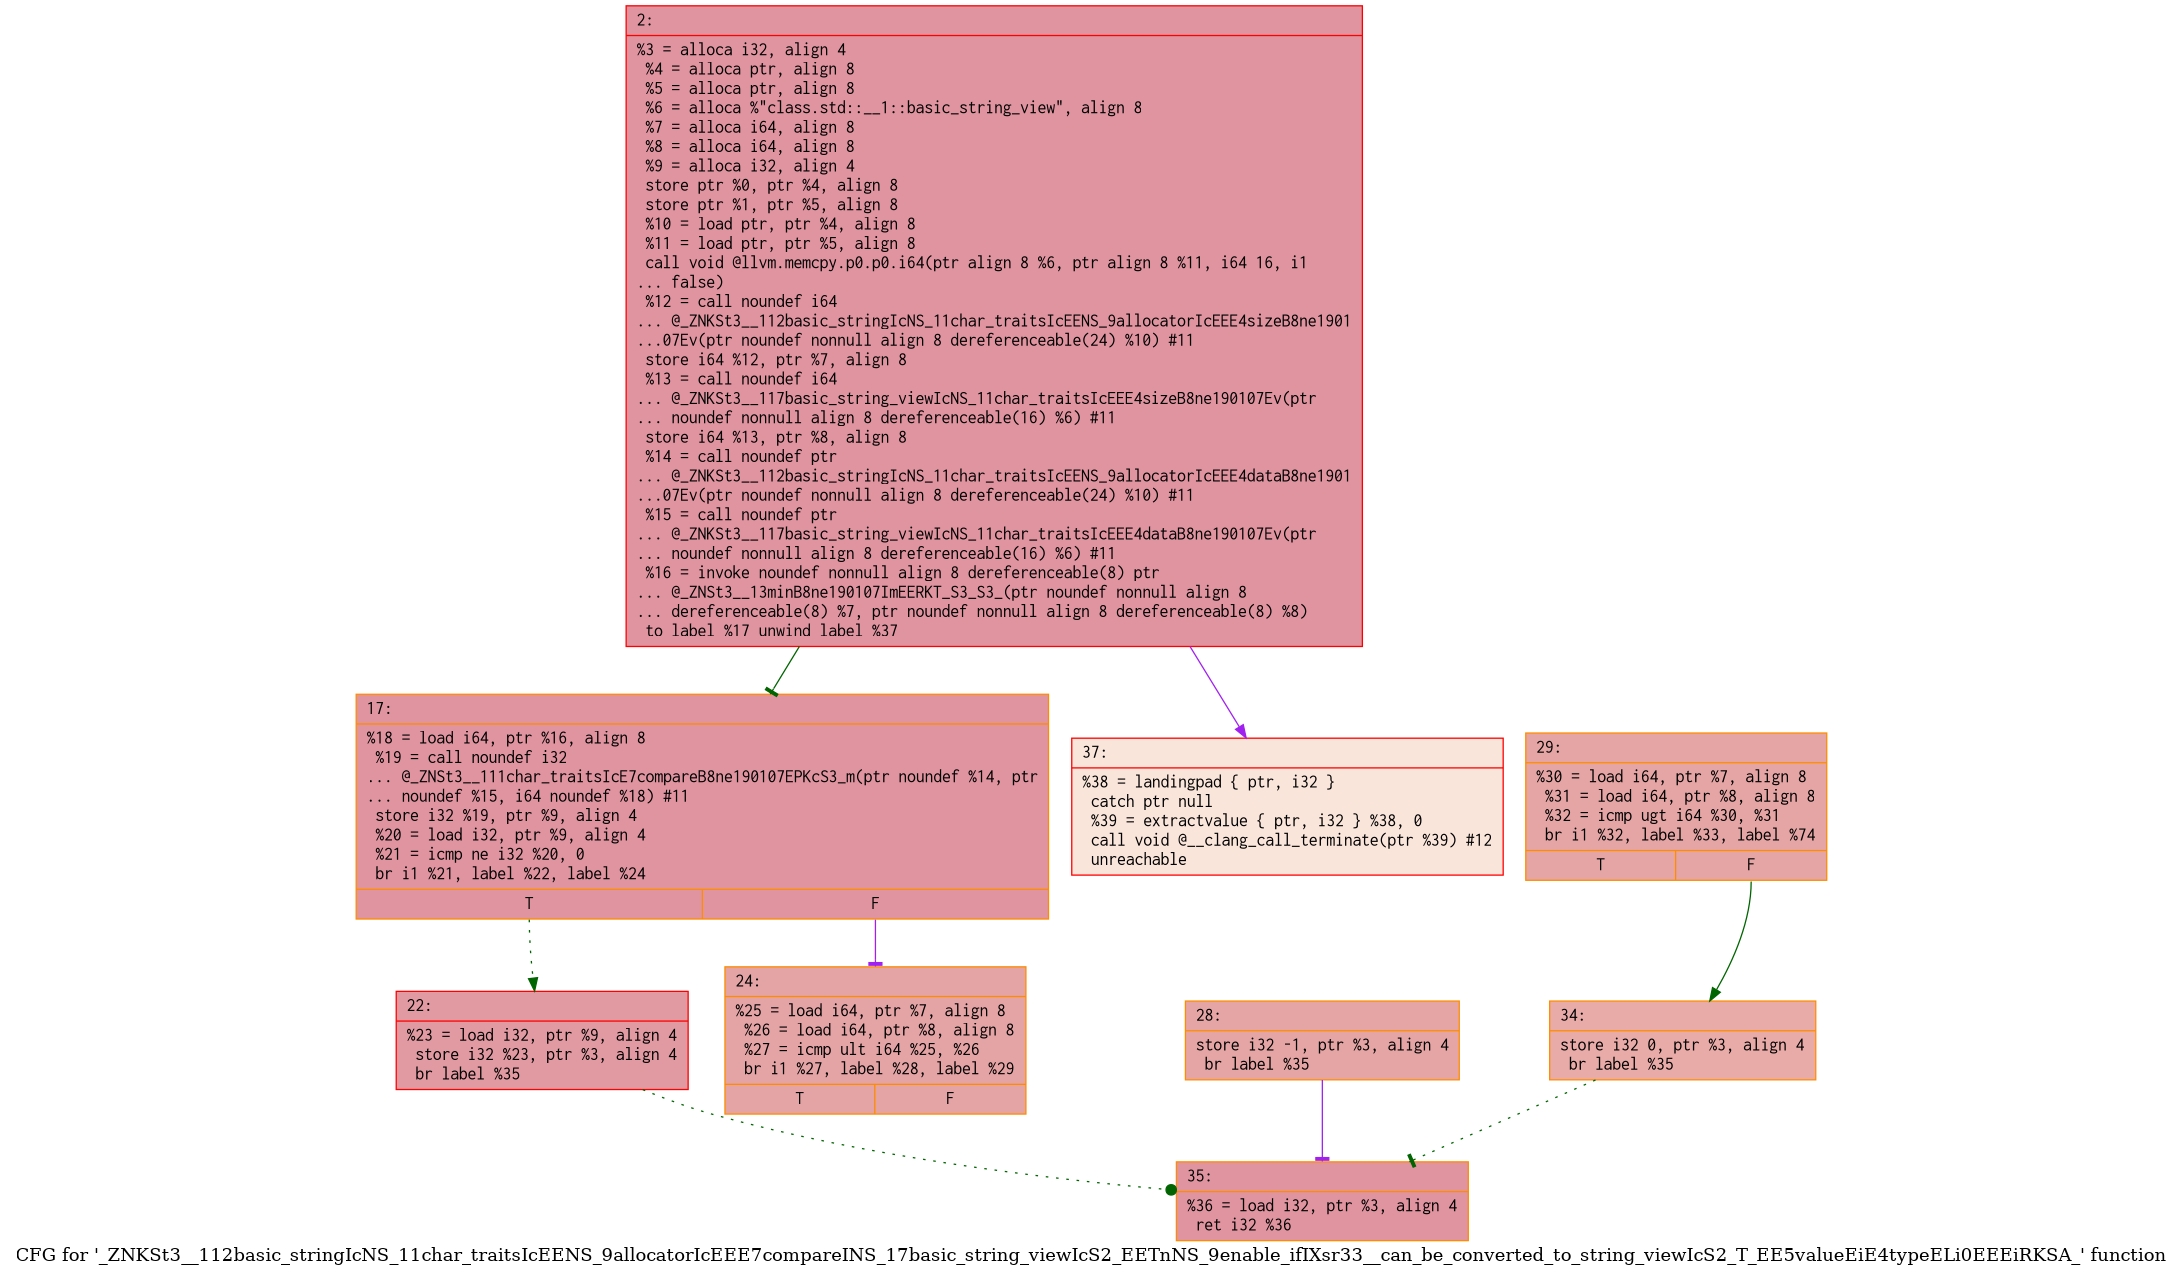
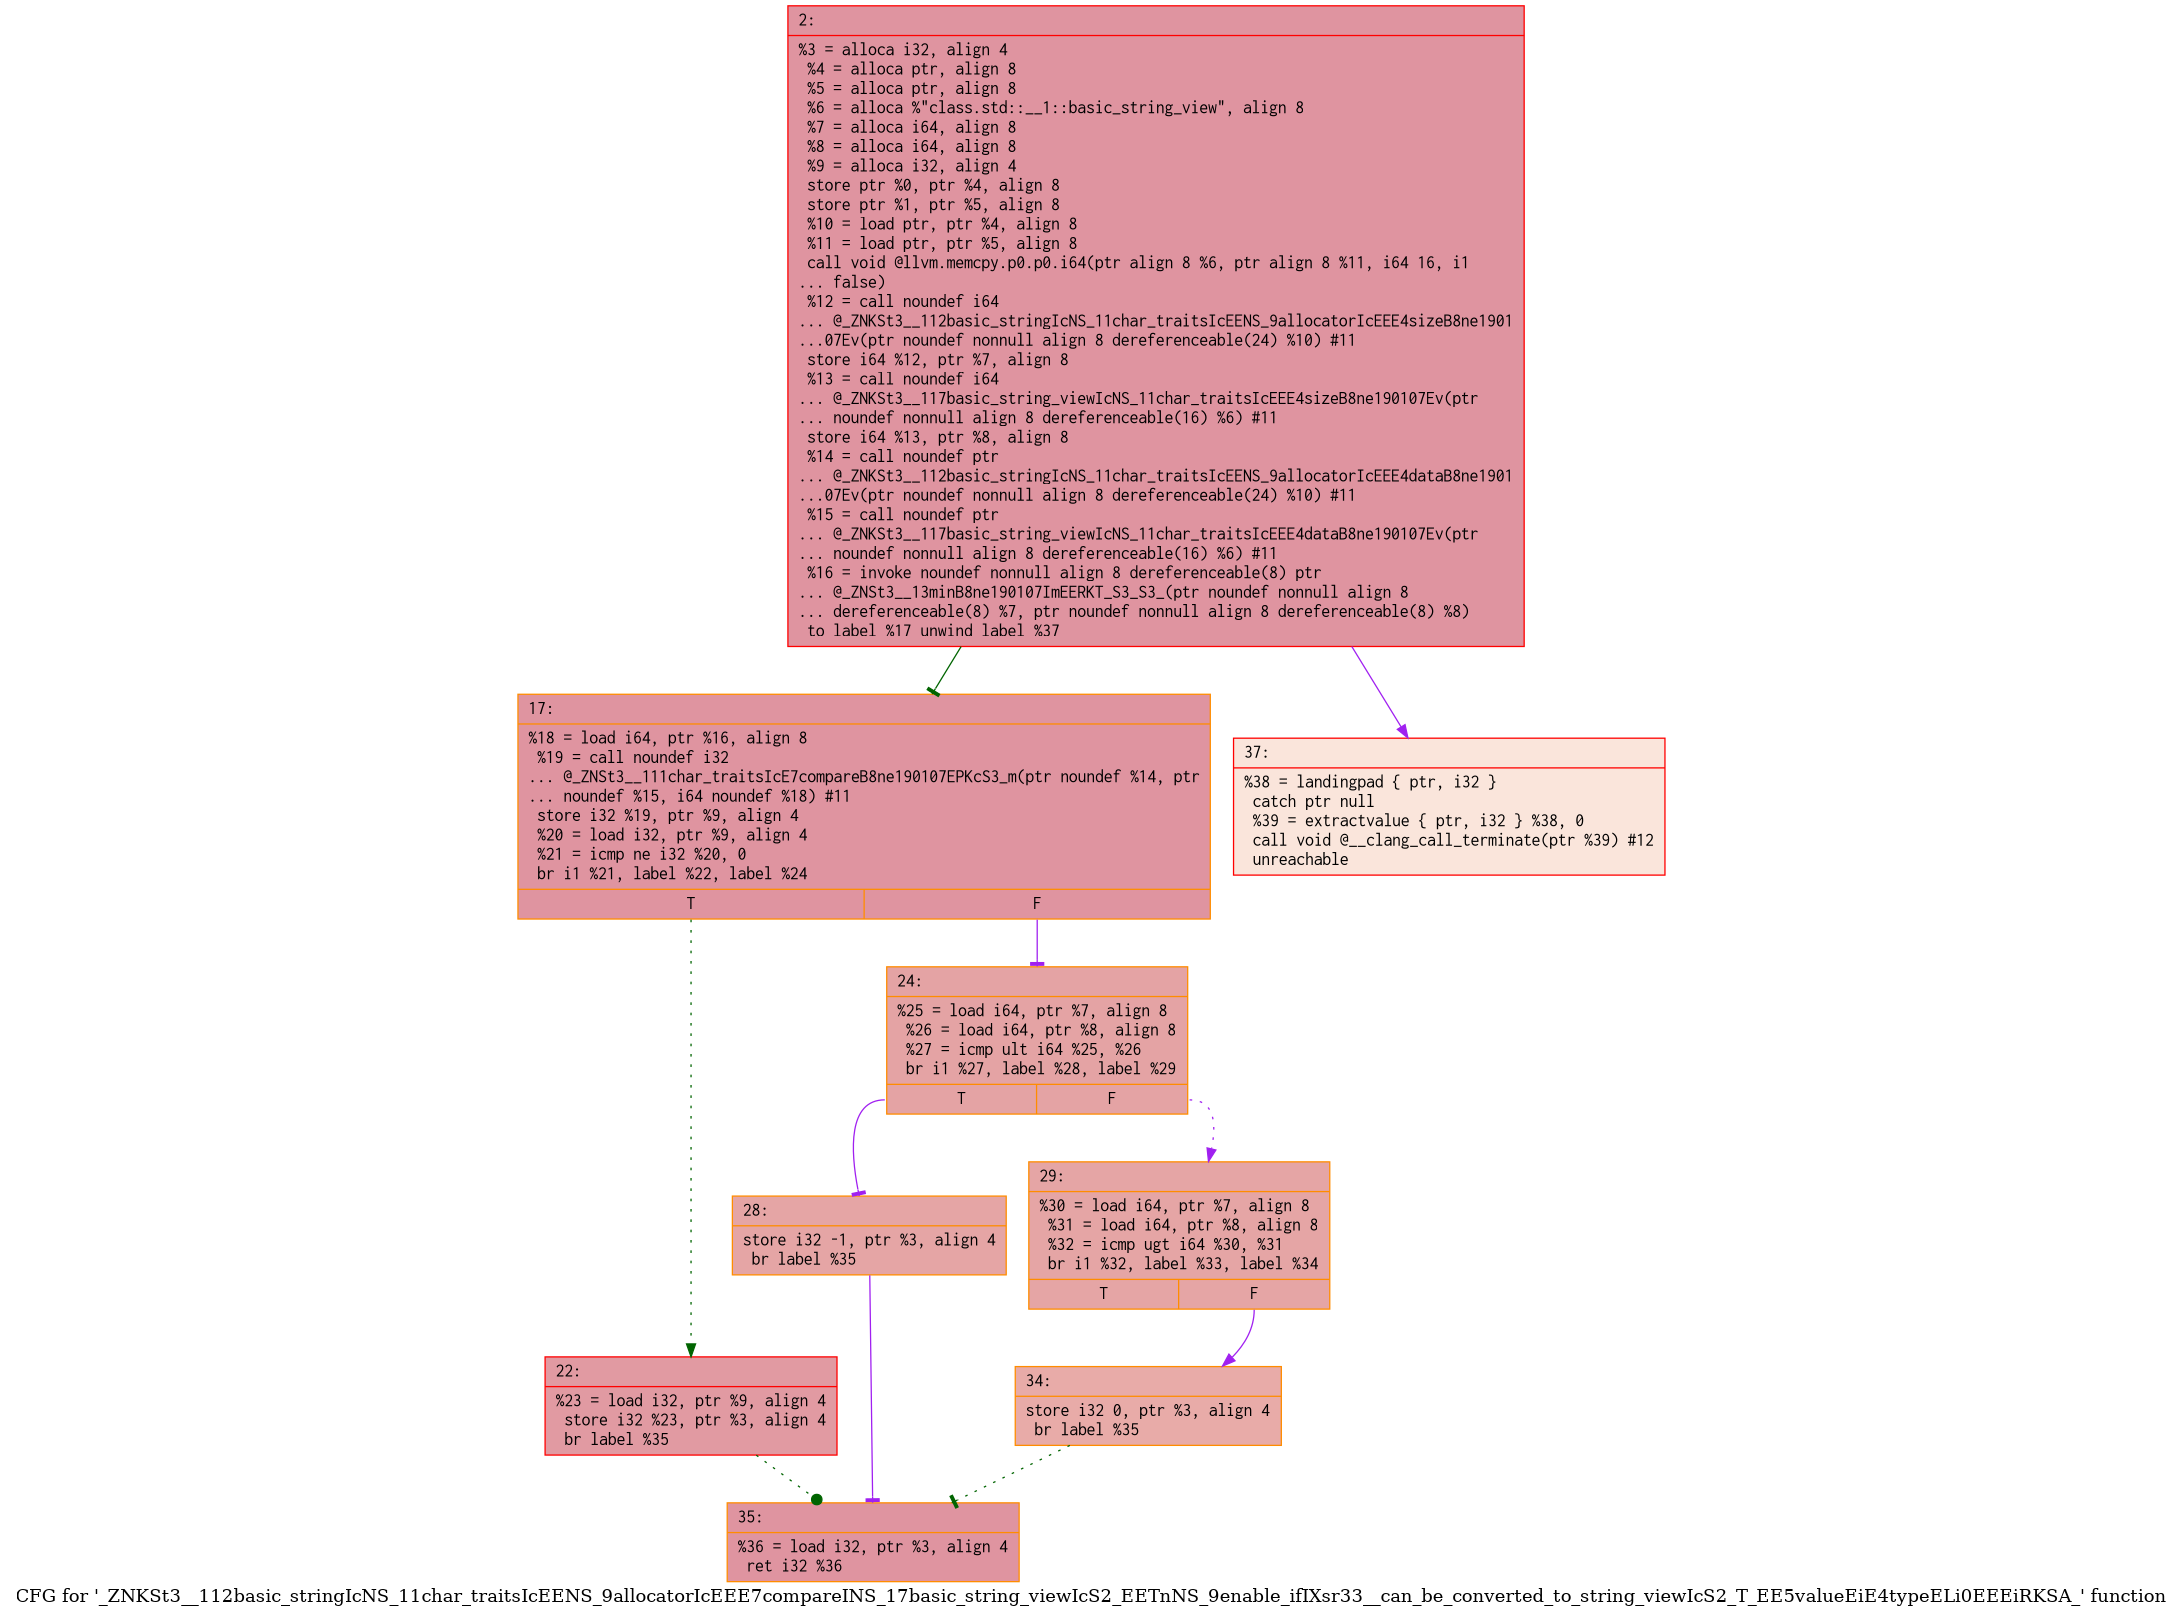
(1676, 835) -> (1179, 1264)
(1741, 938) -> (1248, 1336)
none -> (1212, 1117)
none -> (854, 1136)
